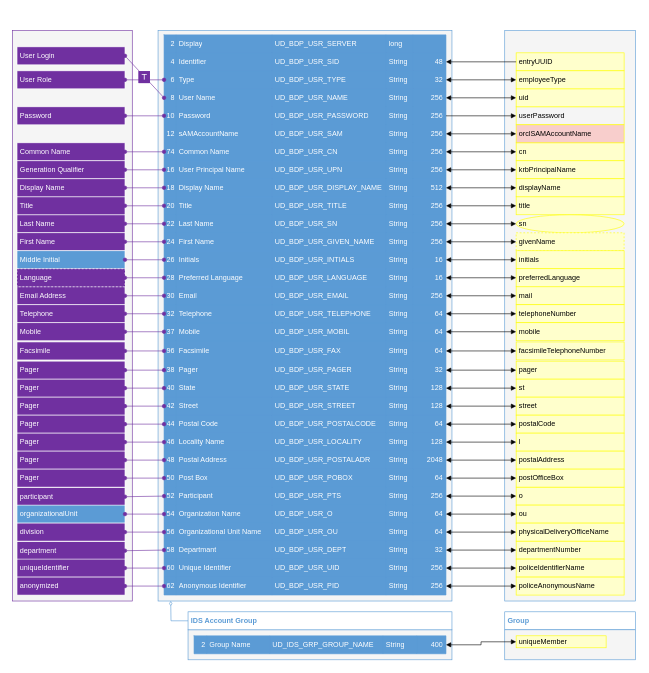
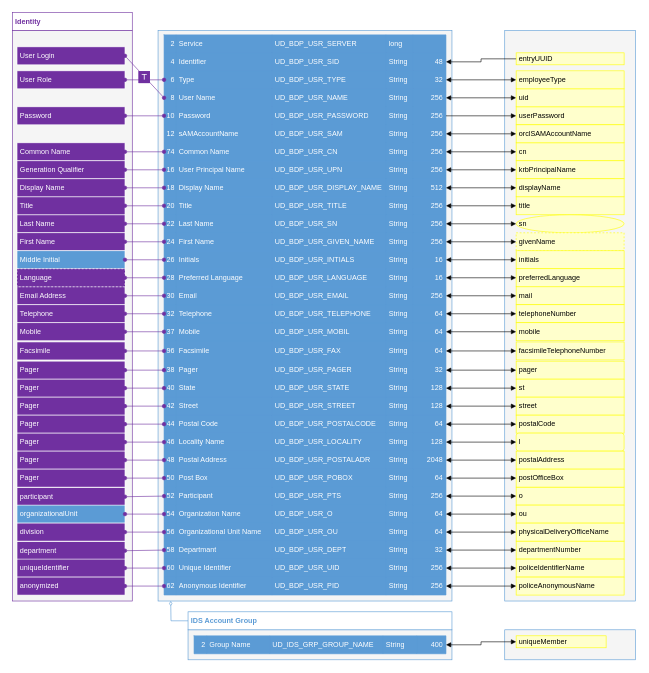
none -> (72, 21)
(191, 44) -> (192, 44)
(570, 62) -> (570, 59)
(570, 116) -> (570, 116)
(570, 134) -> (570, 134)
(570, 442) -> (570, 442)
(570, 621) -> none
